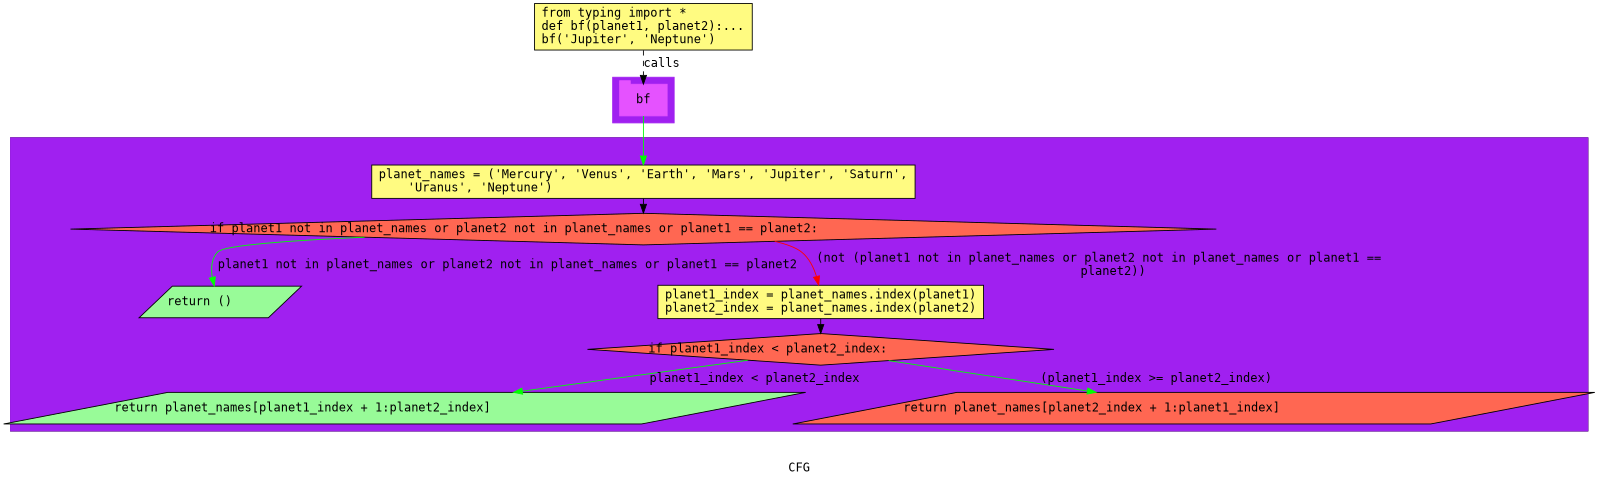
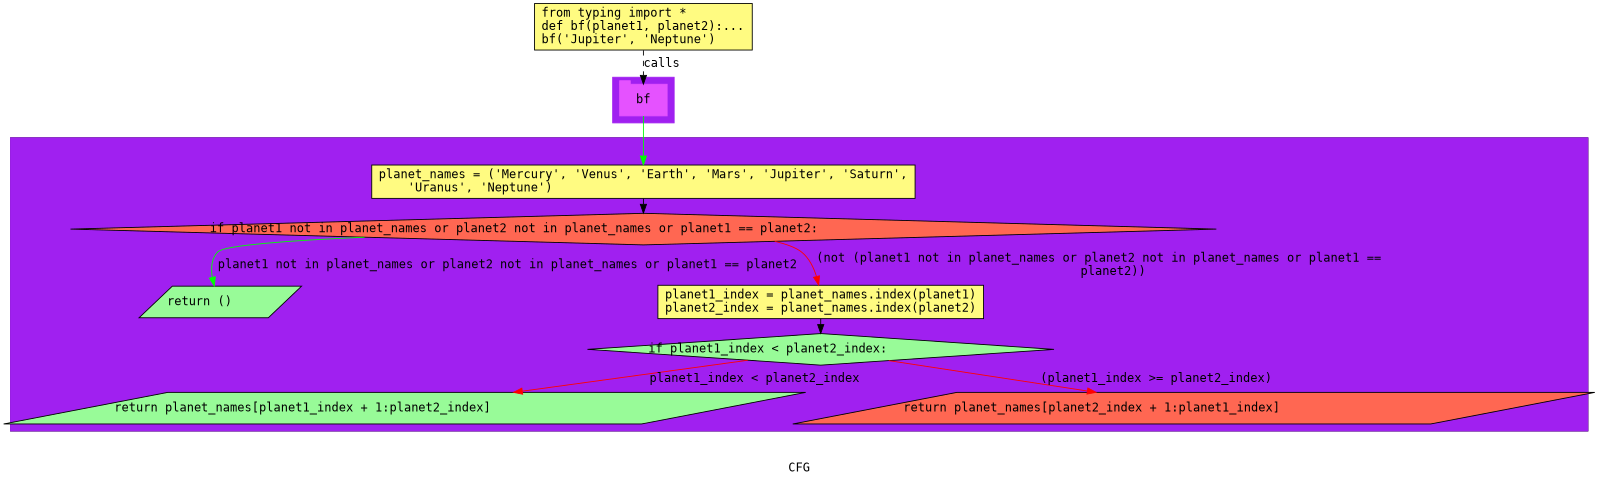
(821, 349) -> (821, 349)
(635, 376) -> (635, 376)
(988, 376) -> (988, 376)
